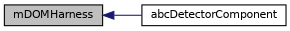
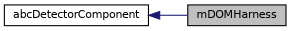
(128, 15) -> (174, 15)
